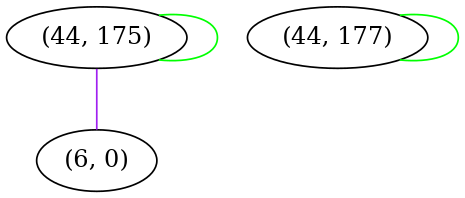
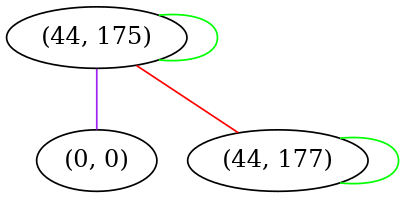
none -> (187, 99)
(97, 161) -> (97, 161)
